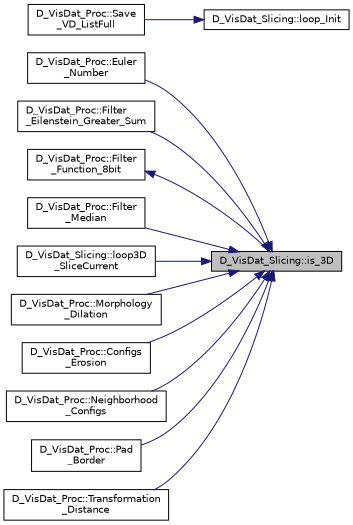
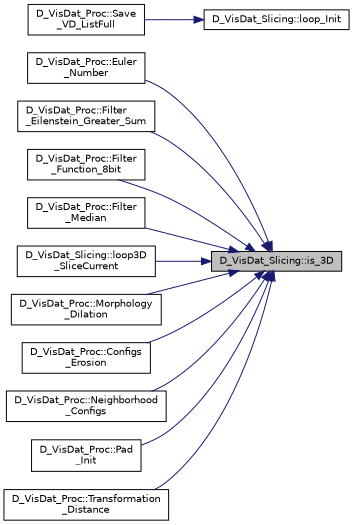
(216, 208) -> (185, 207)
(86, 456) -> (86, 456)
